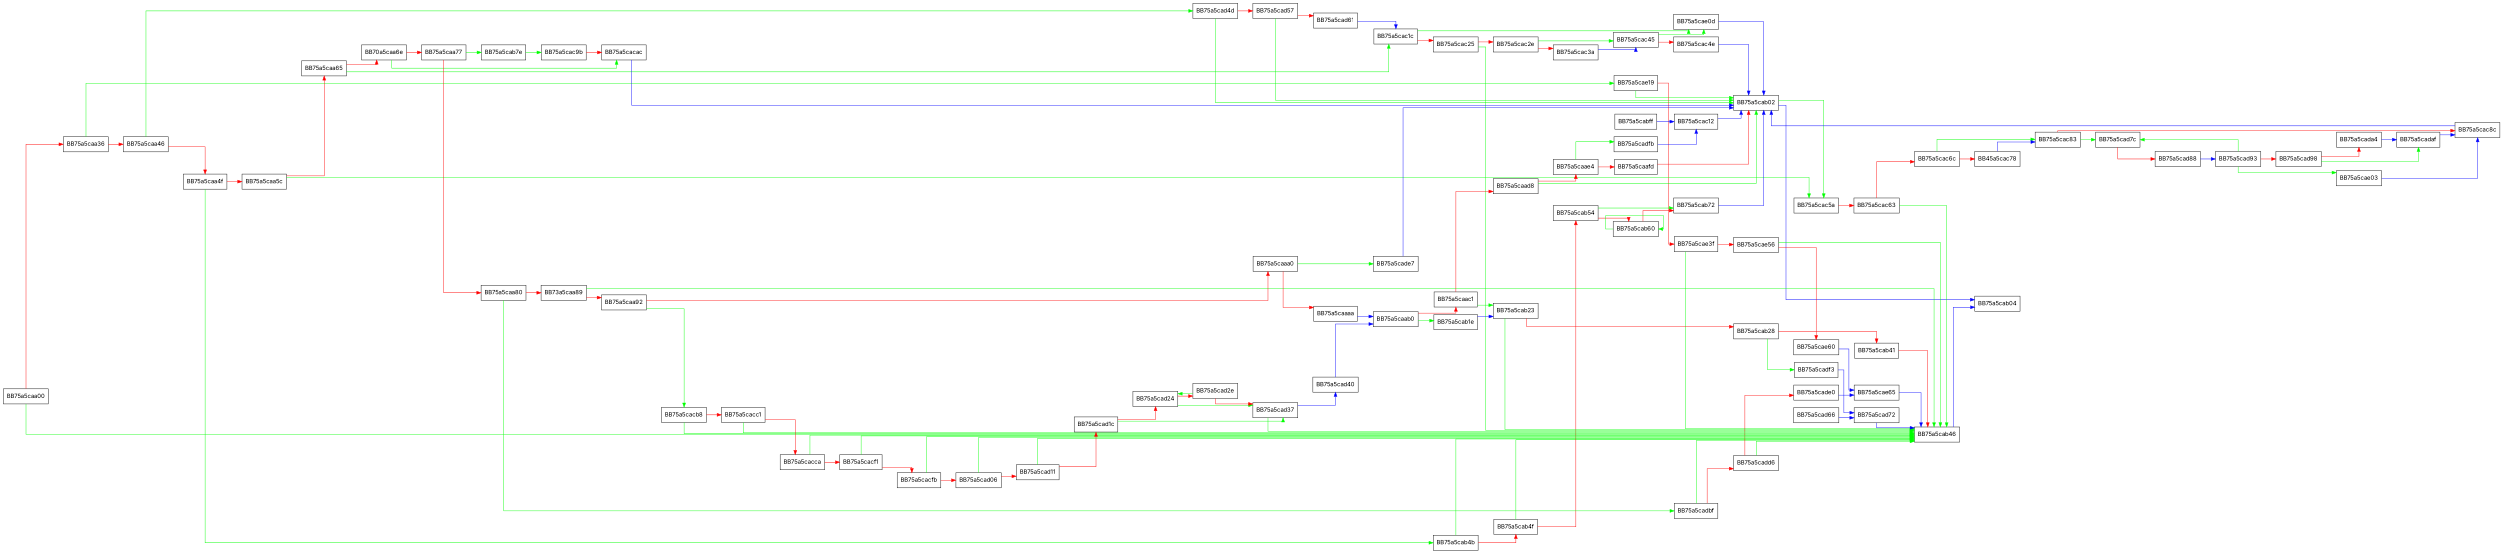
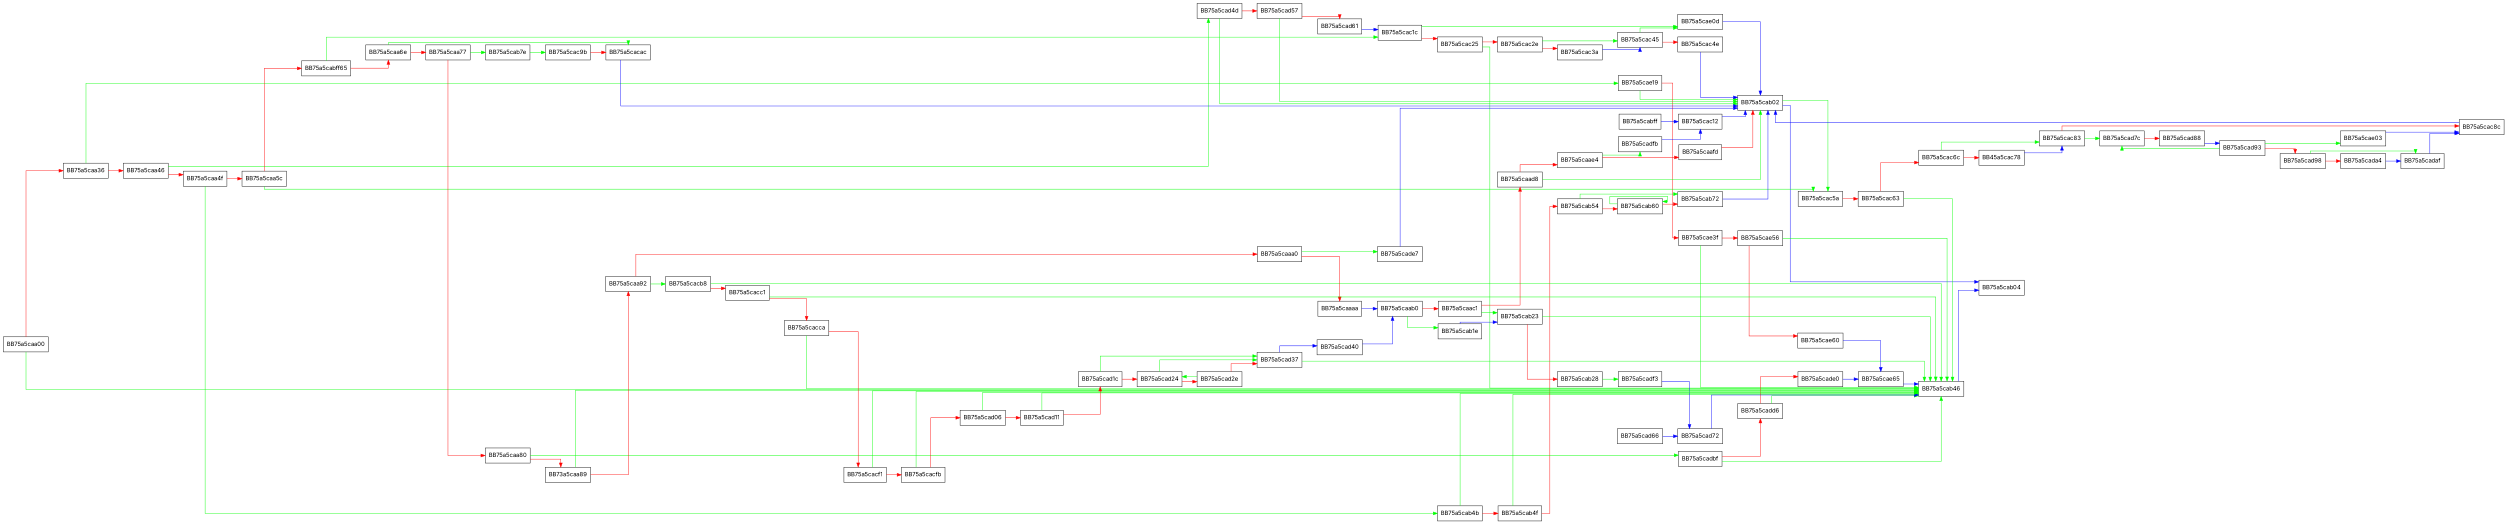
(384, 52) -> (388, 52)
(324, 68) -> (326, 68)
(1877, 351) -> none
